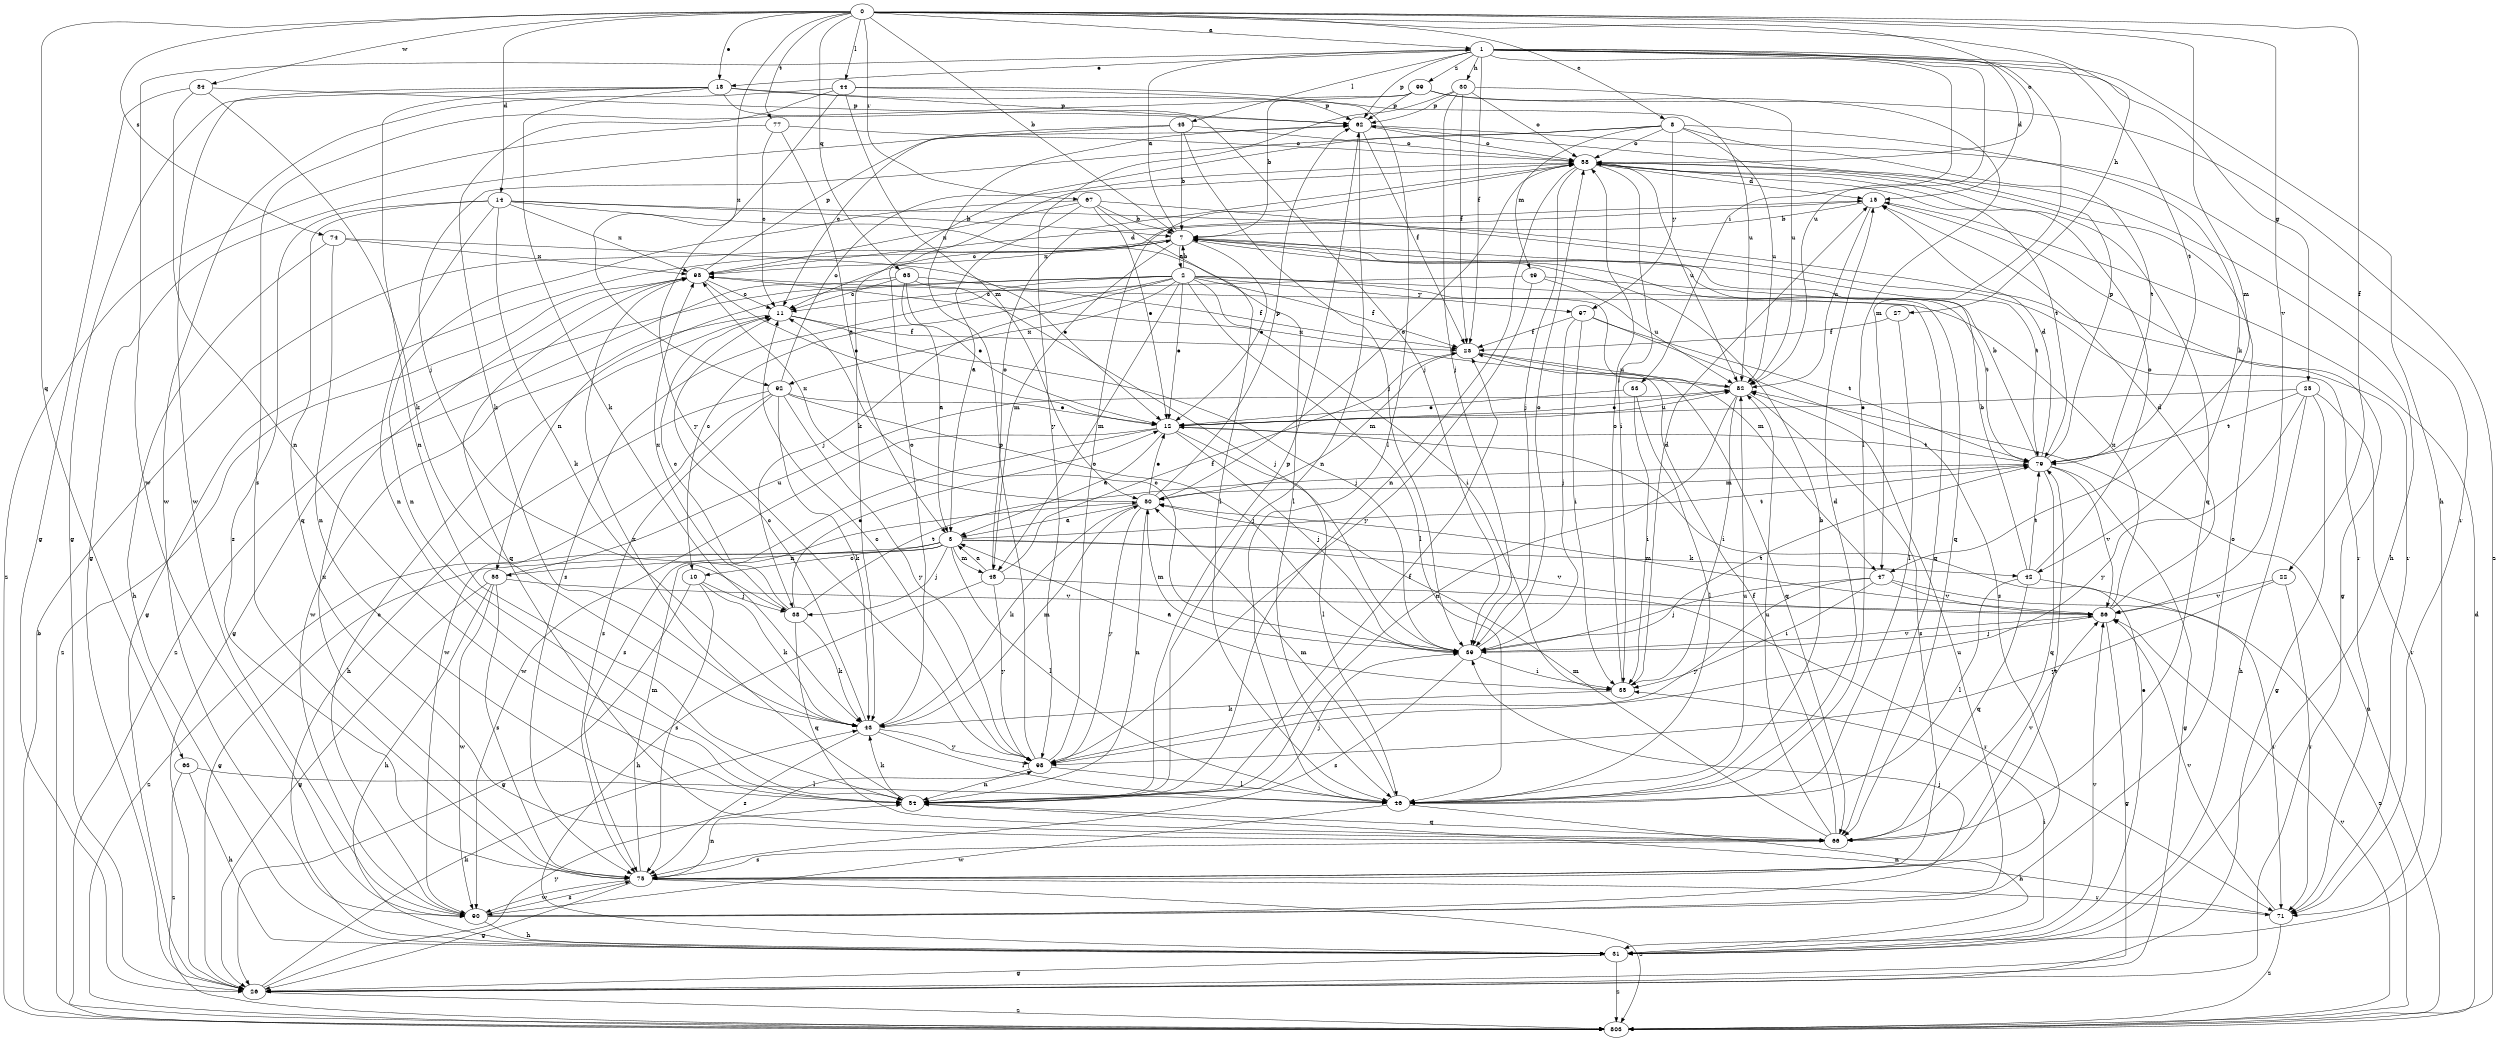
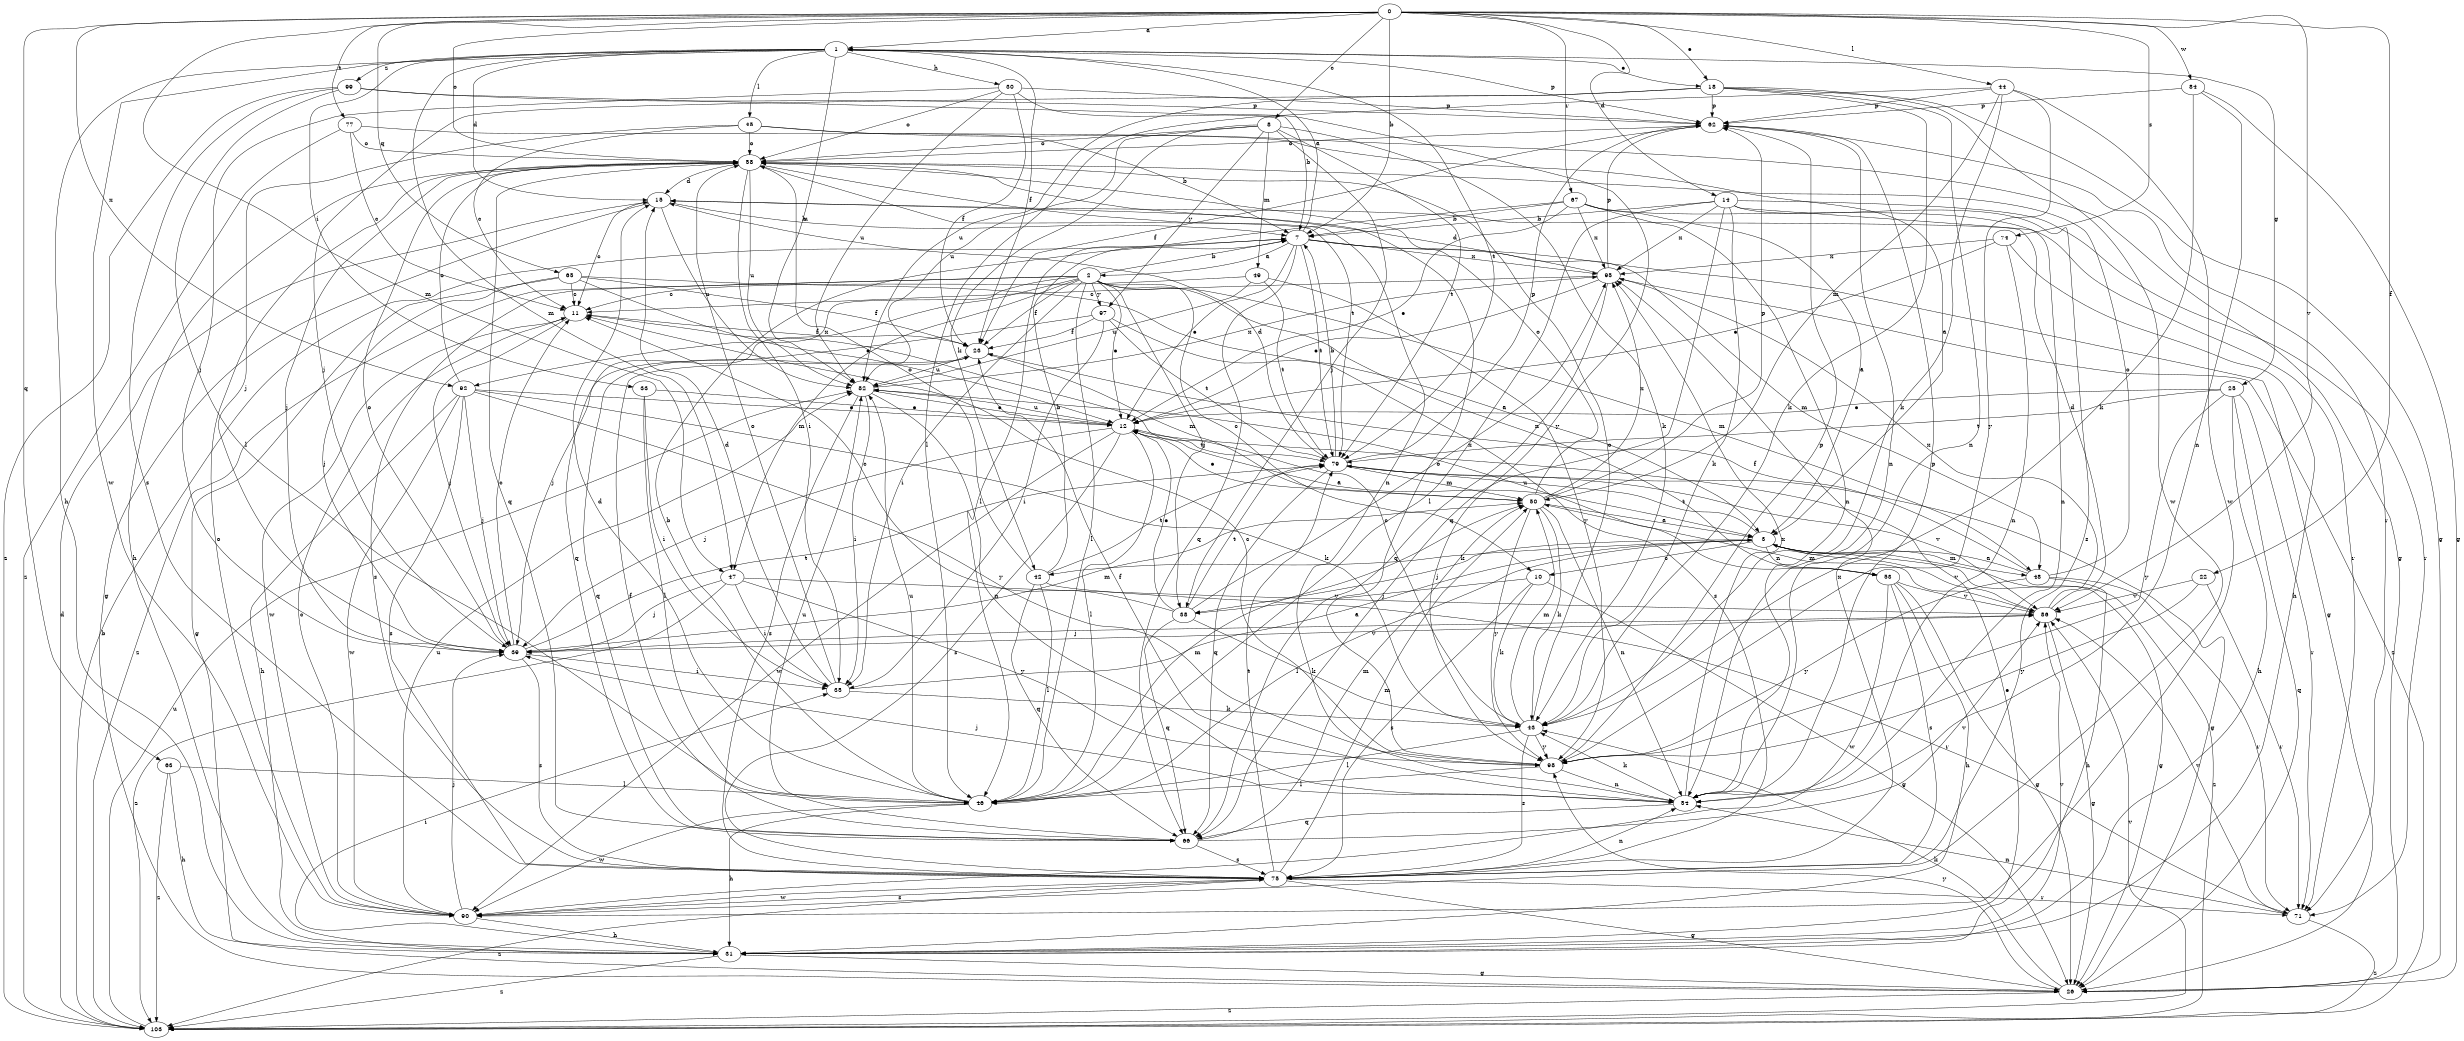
(1898, 313) -> none
(2277, 690) -> (2299, 690)
(1616, 1030) -> (156, 1030)
